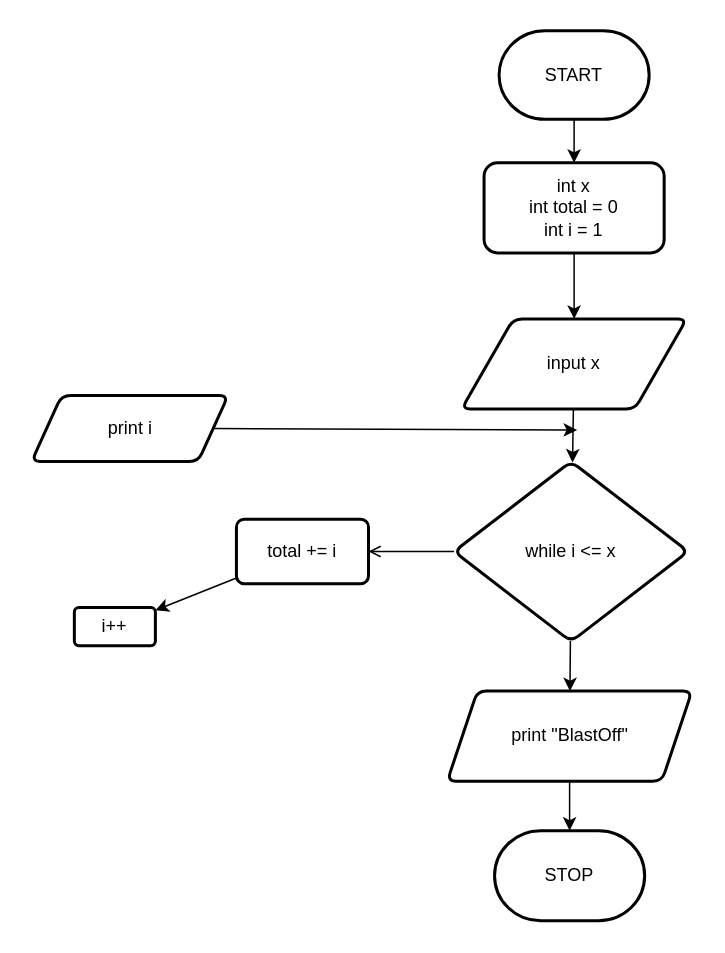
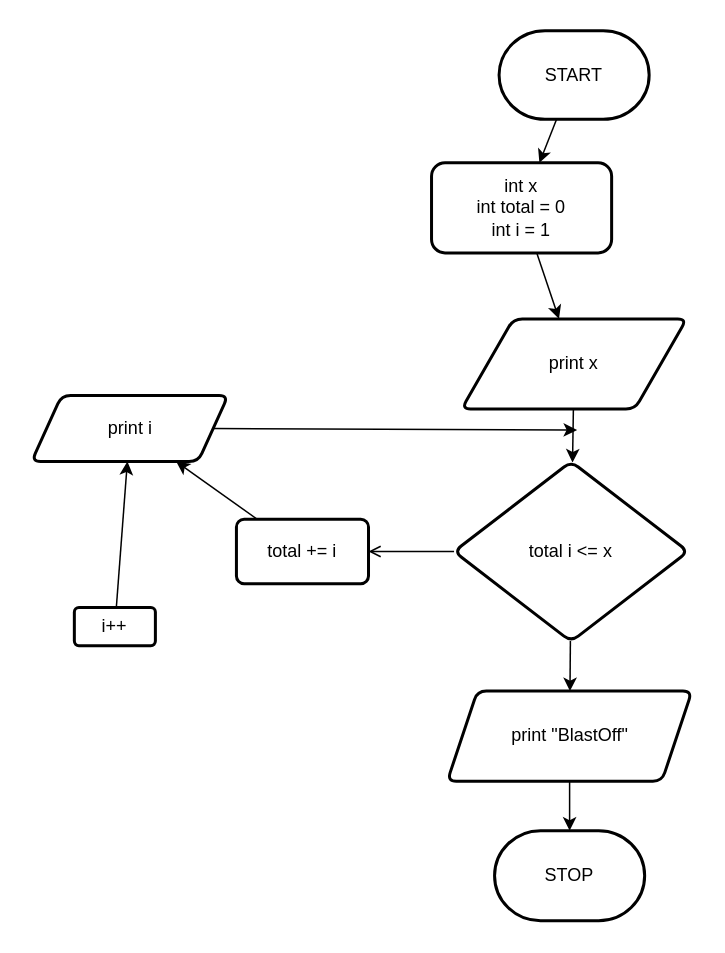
(574, 208) -> (521, 208)
(574, 364) -> (574, 364)
none -> (121, 539)
(571, 551) -> (571, 551)
(201, 592) -> (221, 493)
